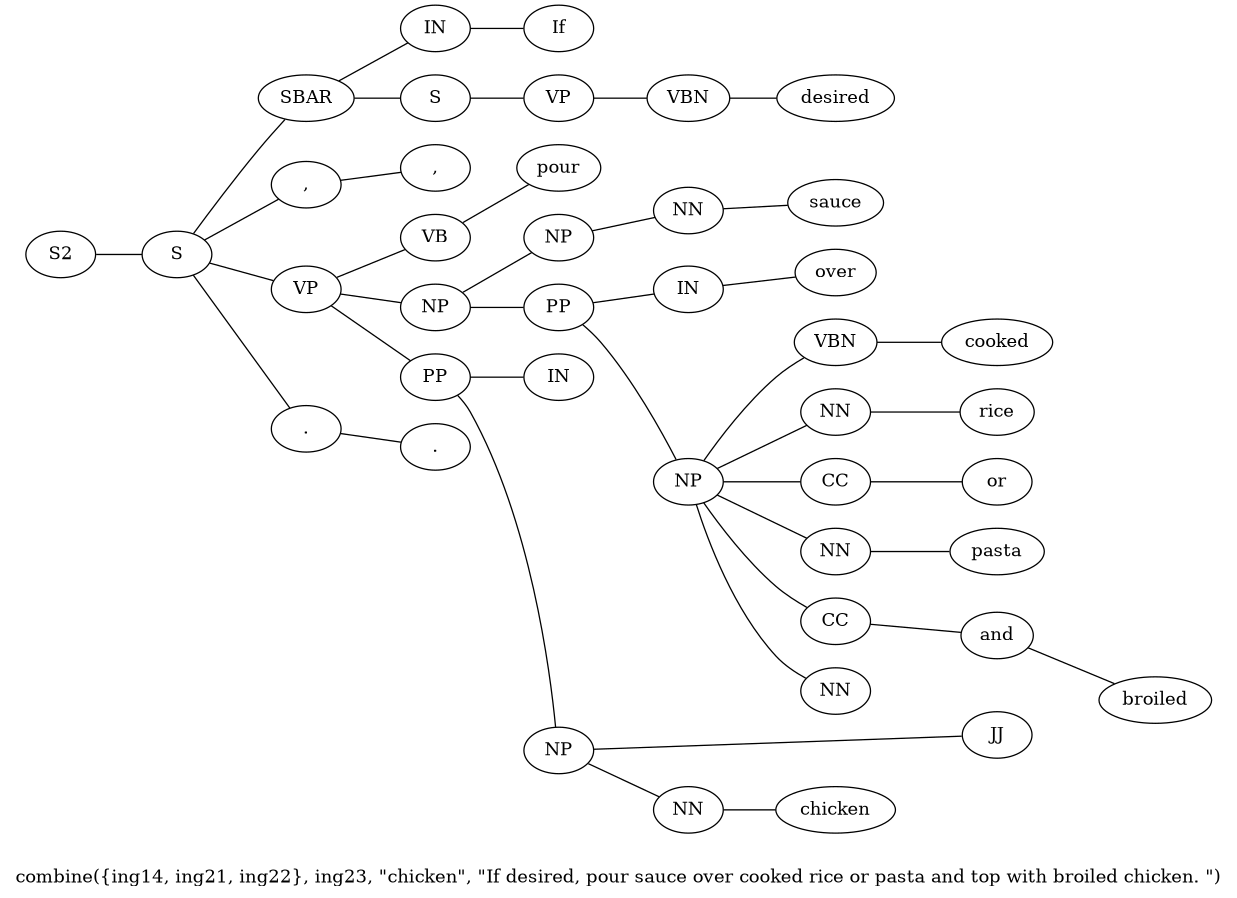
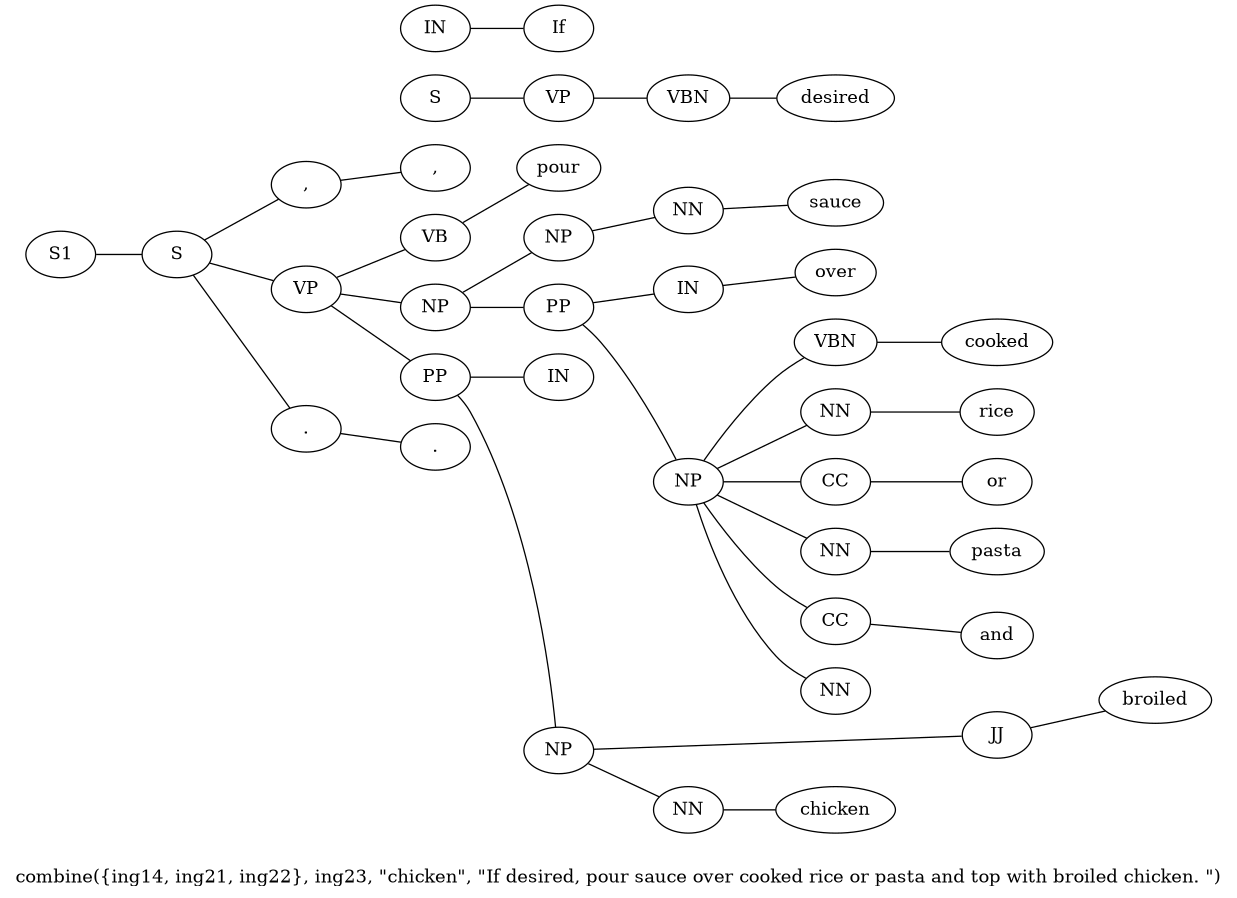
(306, 98) -> none
(61, 254) -> (61, 254)
(1071, 666) -> (1068, 719)
